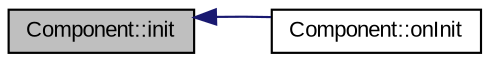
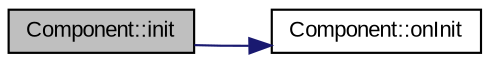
(244, 17) -> (222, 46)
